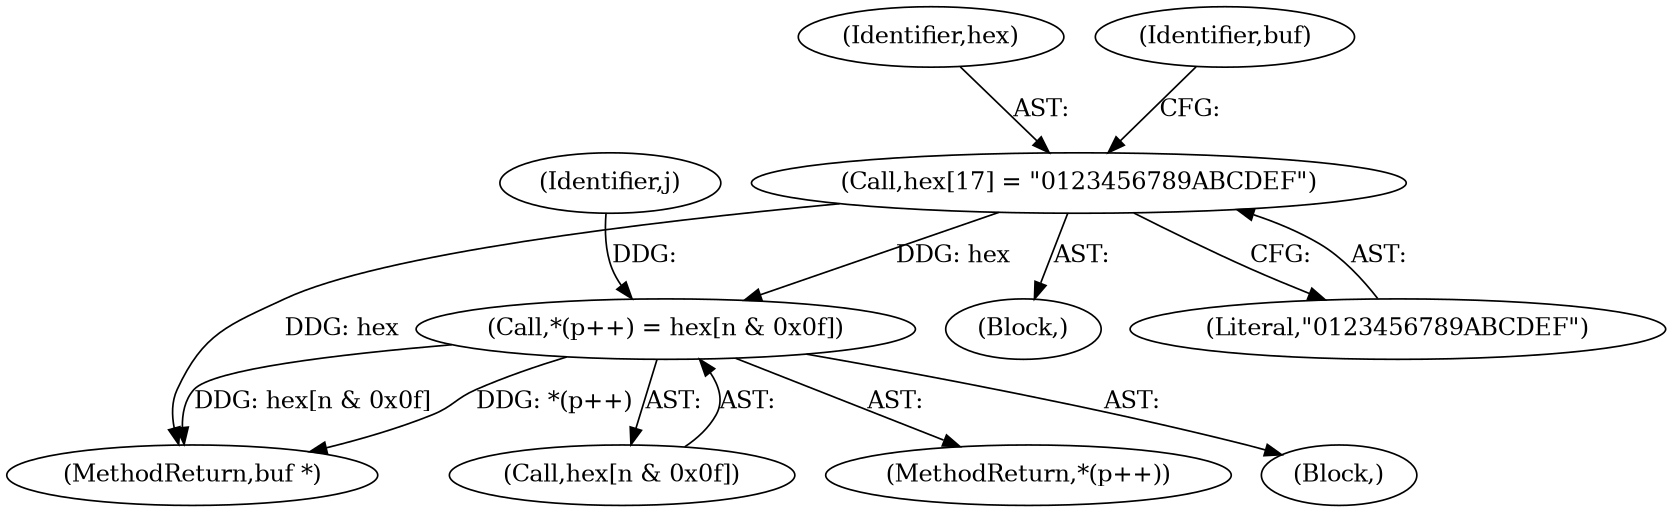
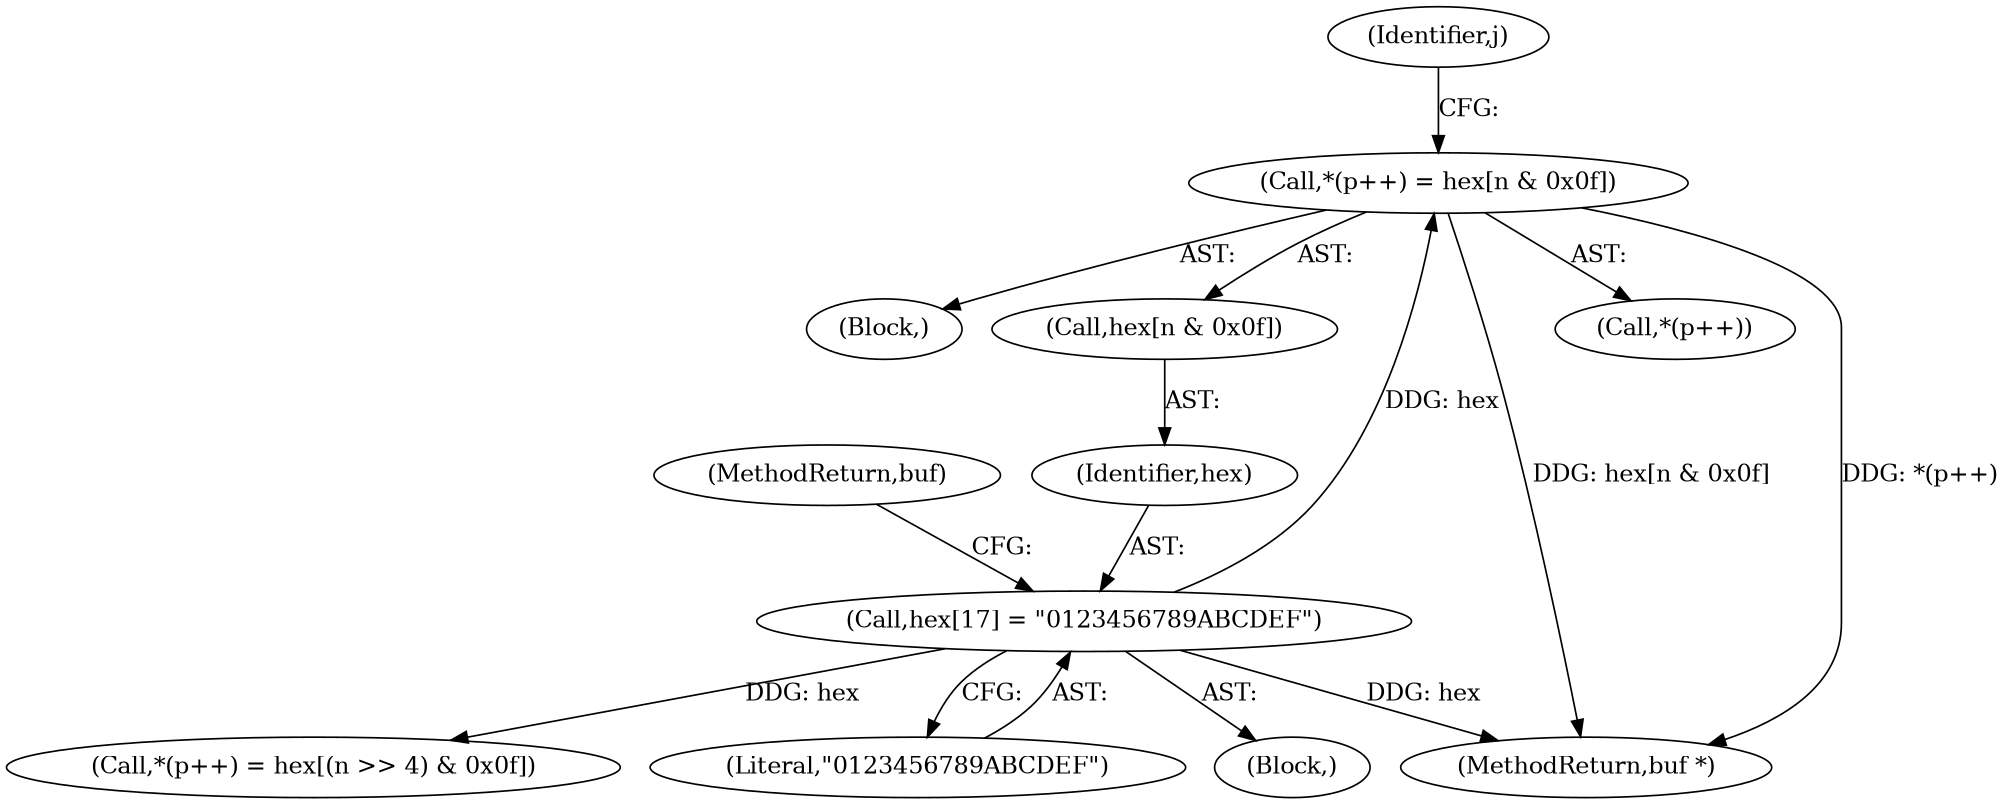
(1225, 37) -> (827, 475)
(648, 256) -> (1473, 110)
(716, 415) -> (1165, 394)
(1028, 475) -> (1675, 329)
none -> (313, 767)
